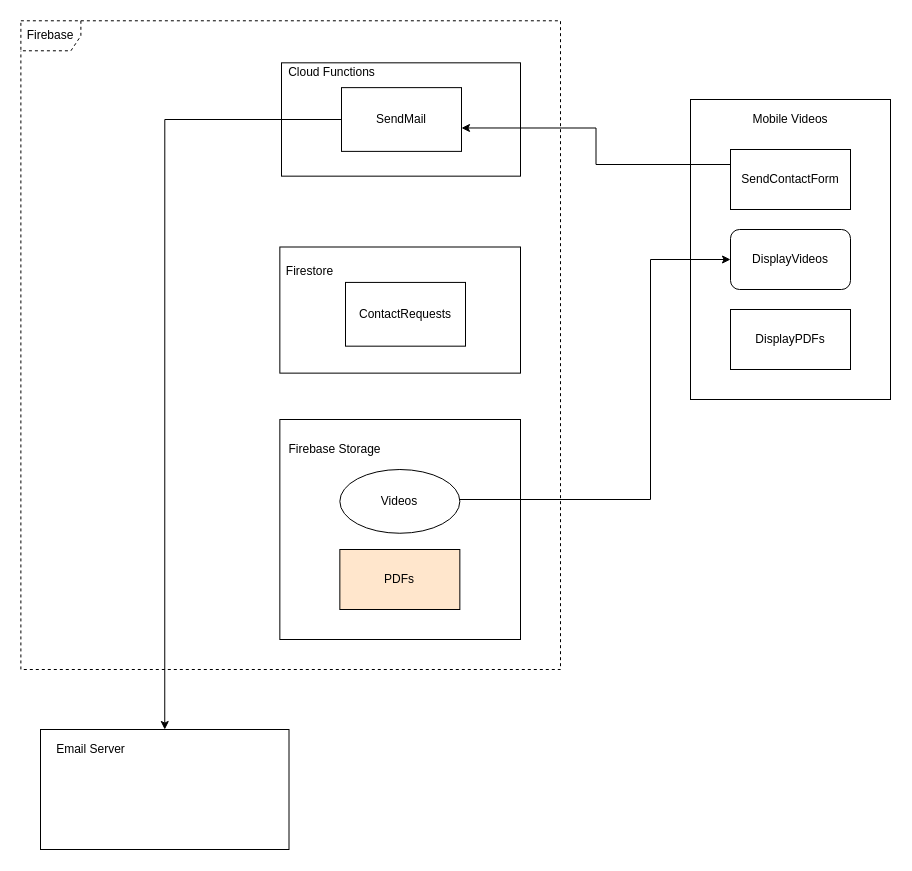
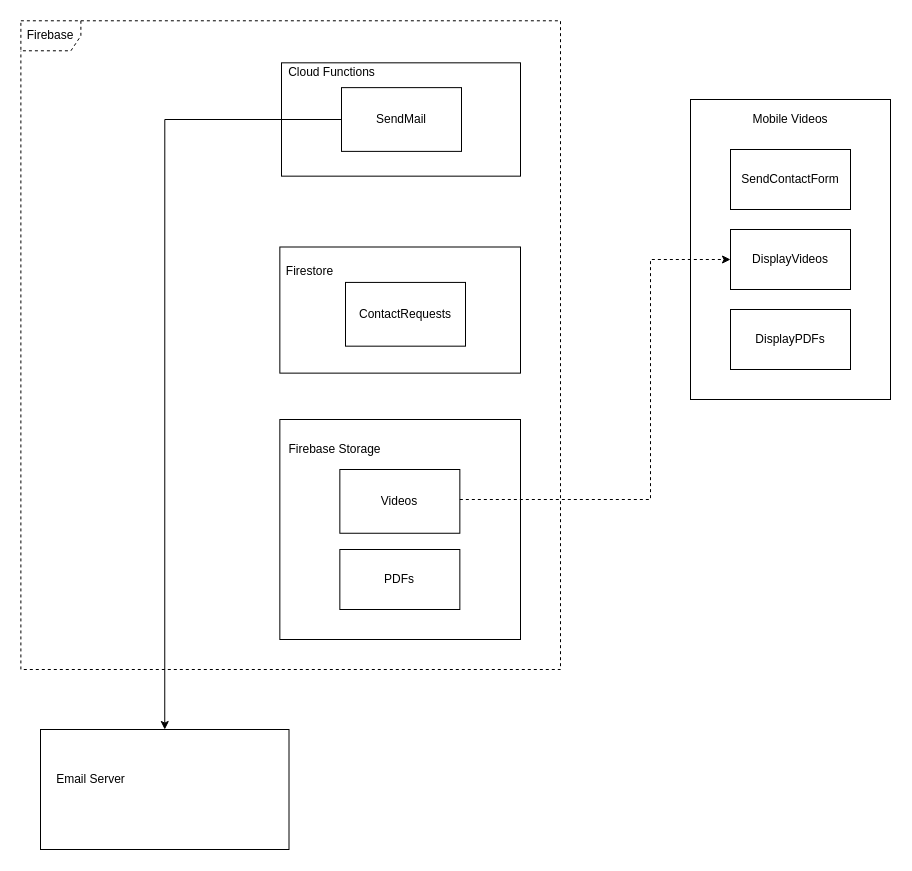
(596, 149) -> none
(791, 260) -> (791, 260)
(651, 438) -> (651, 438)
(400, 501) -> (400, 501)
(400, 580) -> (400, 580)
(91, 750) -> (91, 780)
